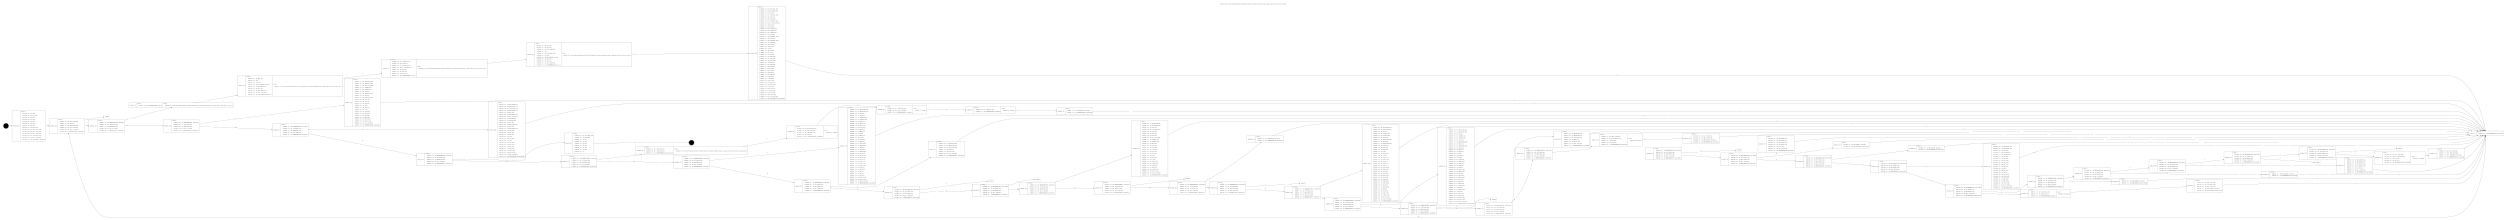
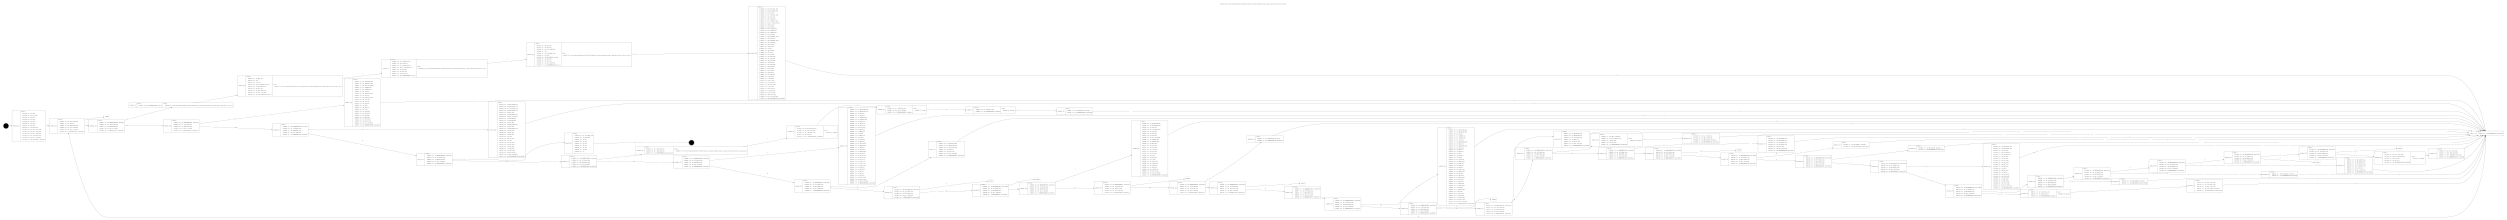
none -> (1617, 154)
(1381, 164) -> none
